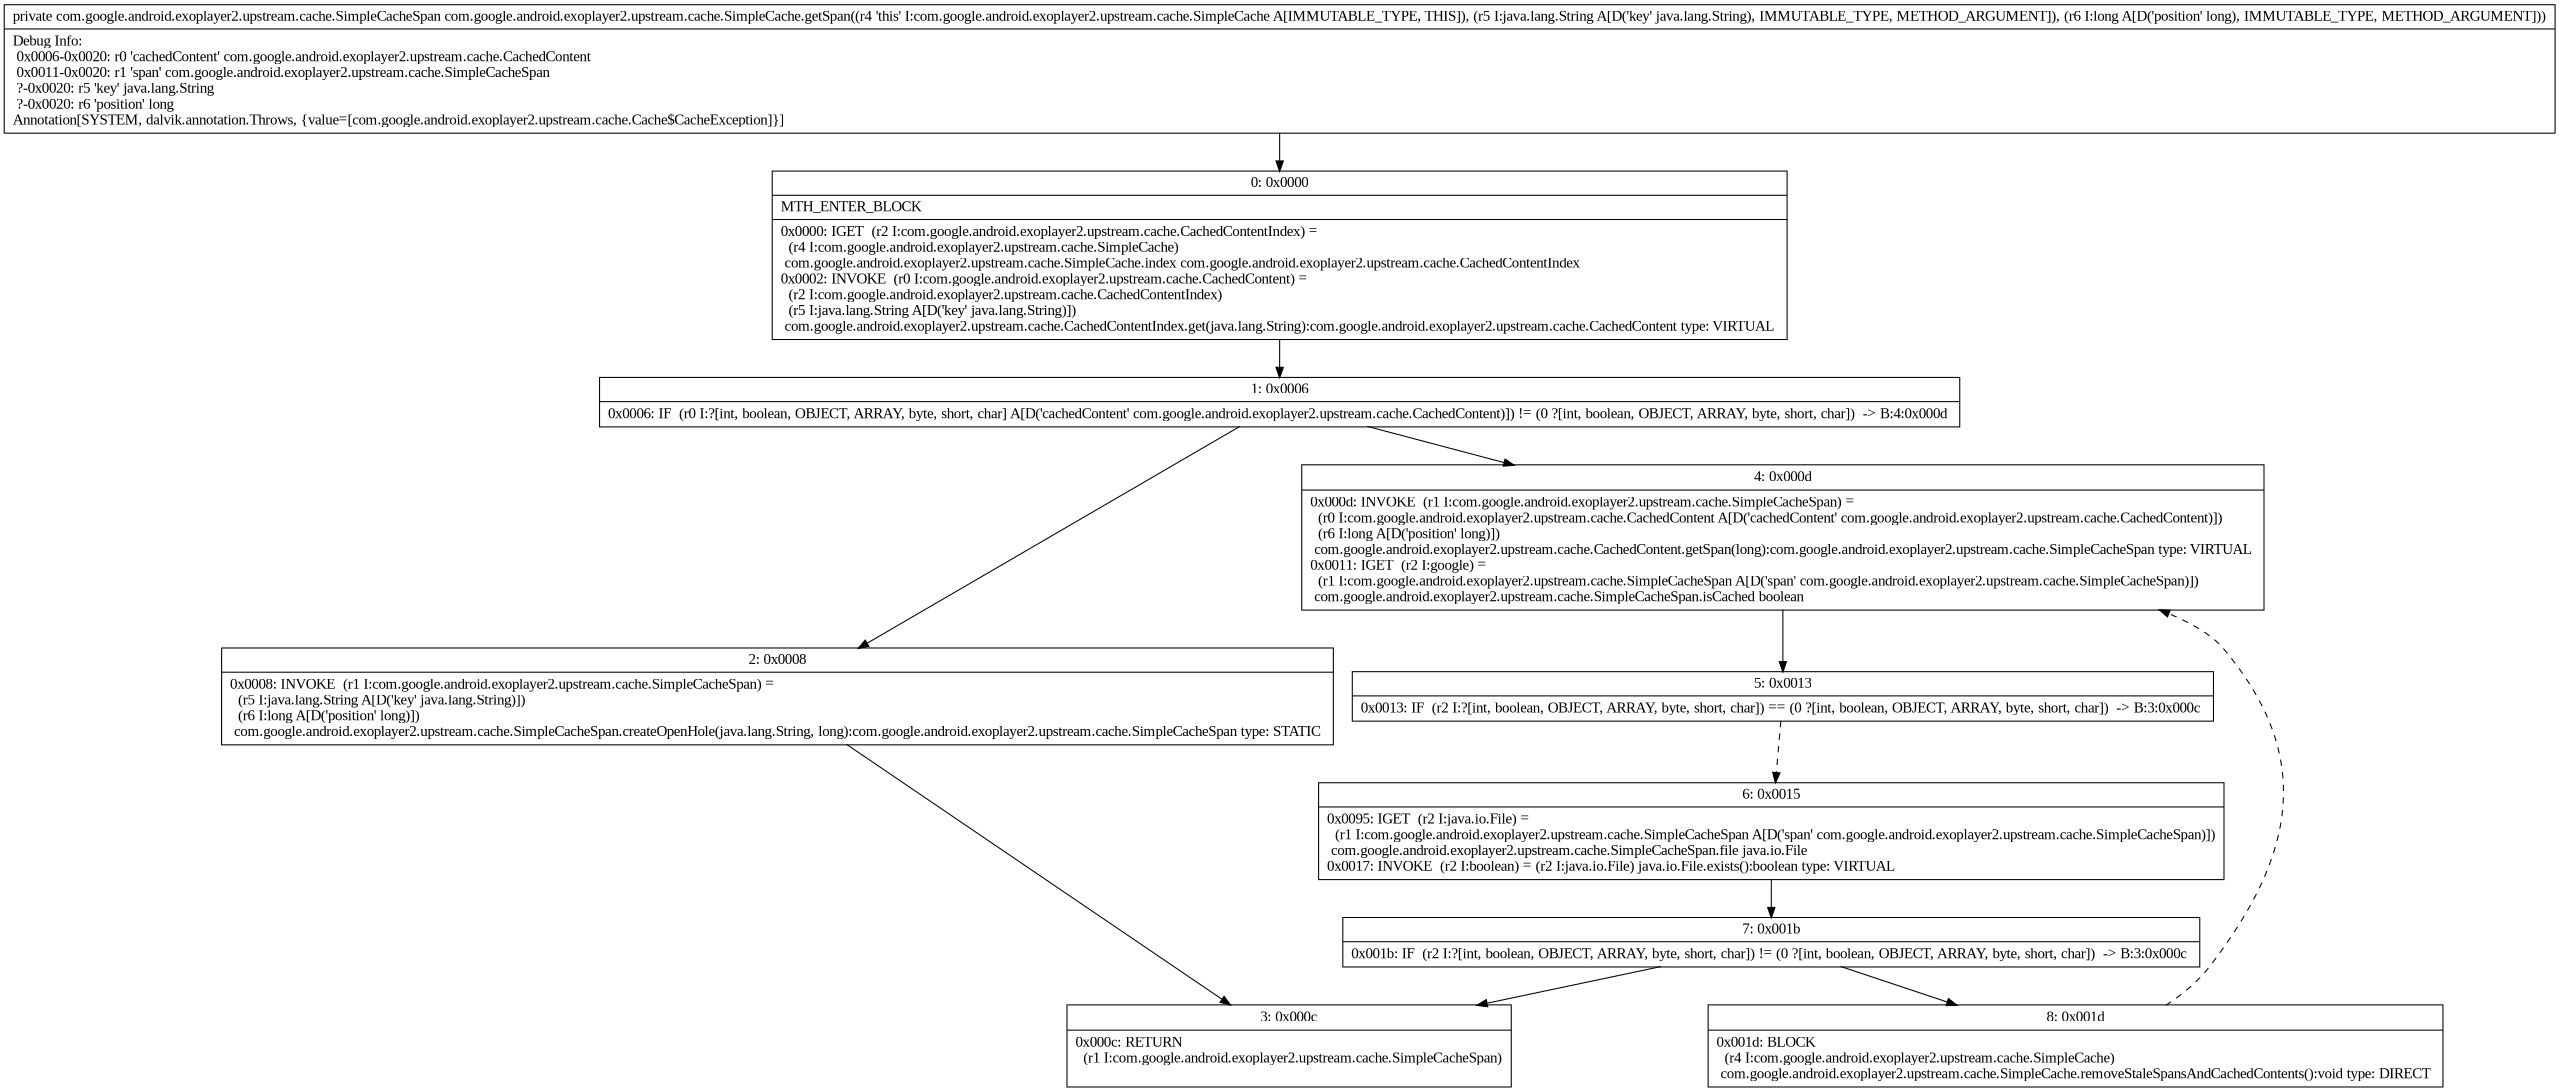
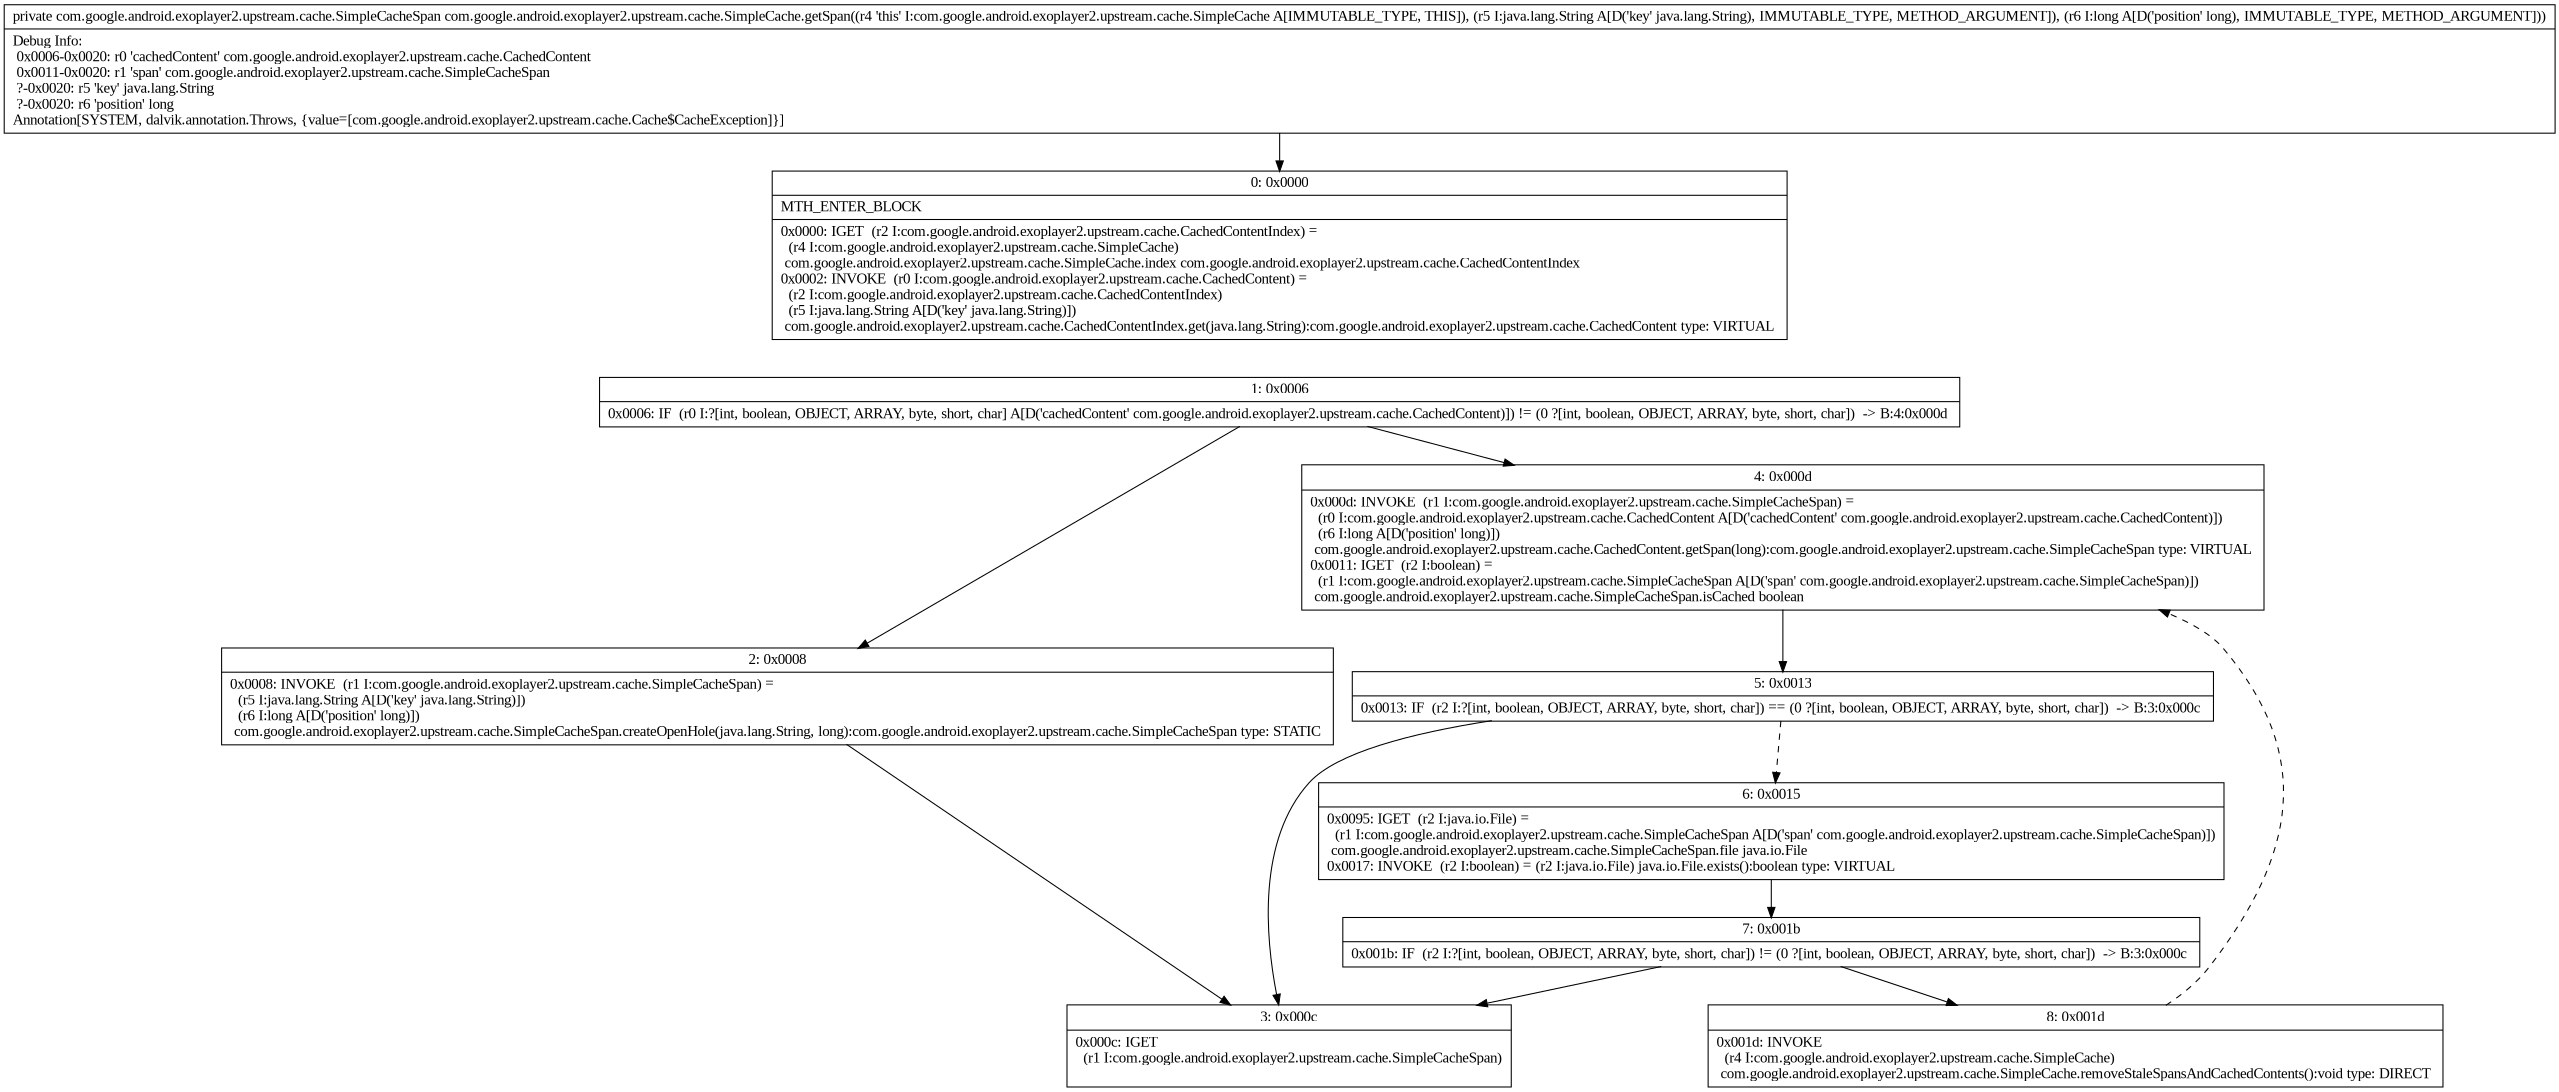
(1280, 353) -> none
(1401, 565) -> (1404, 565)
none -> (1302, 793)
(1133, 1042) -> (1121, 1042)
(1770, 1042) -> (1773, 1042)
